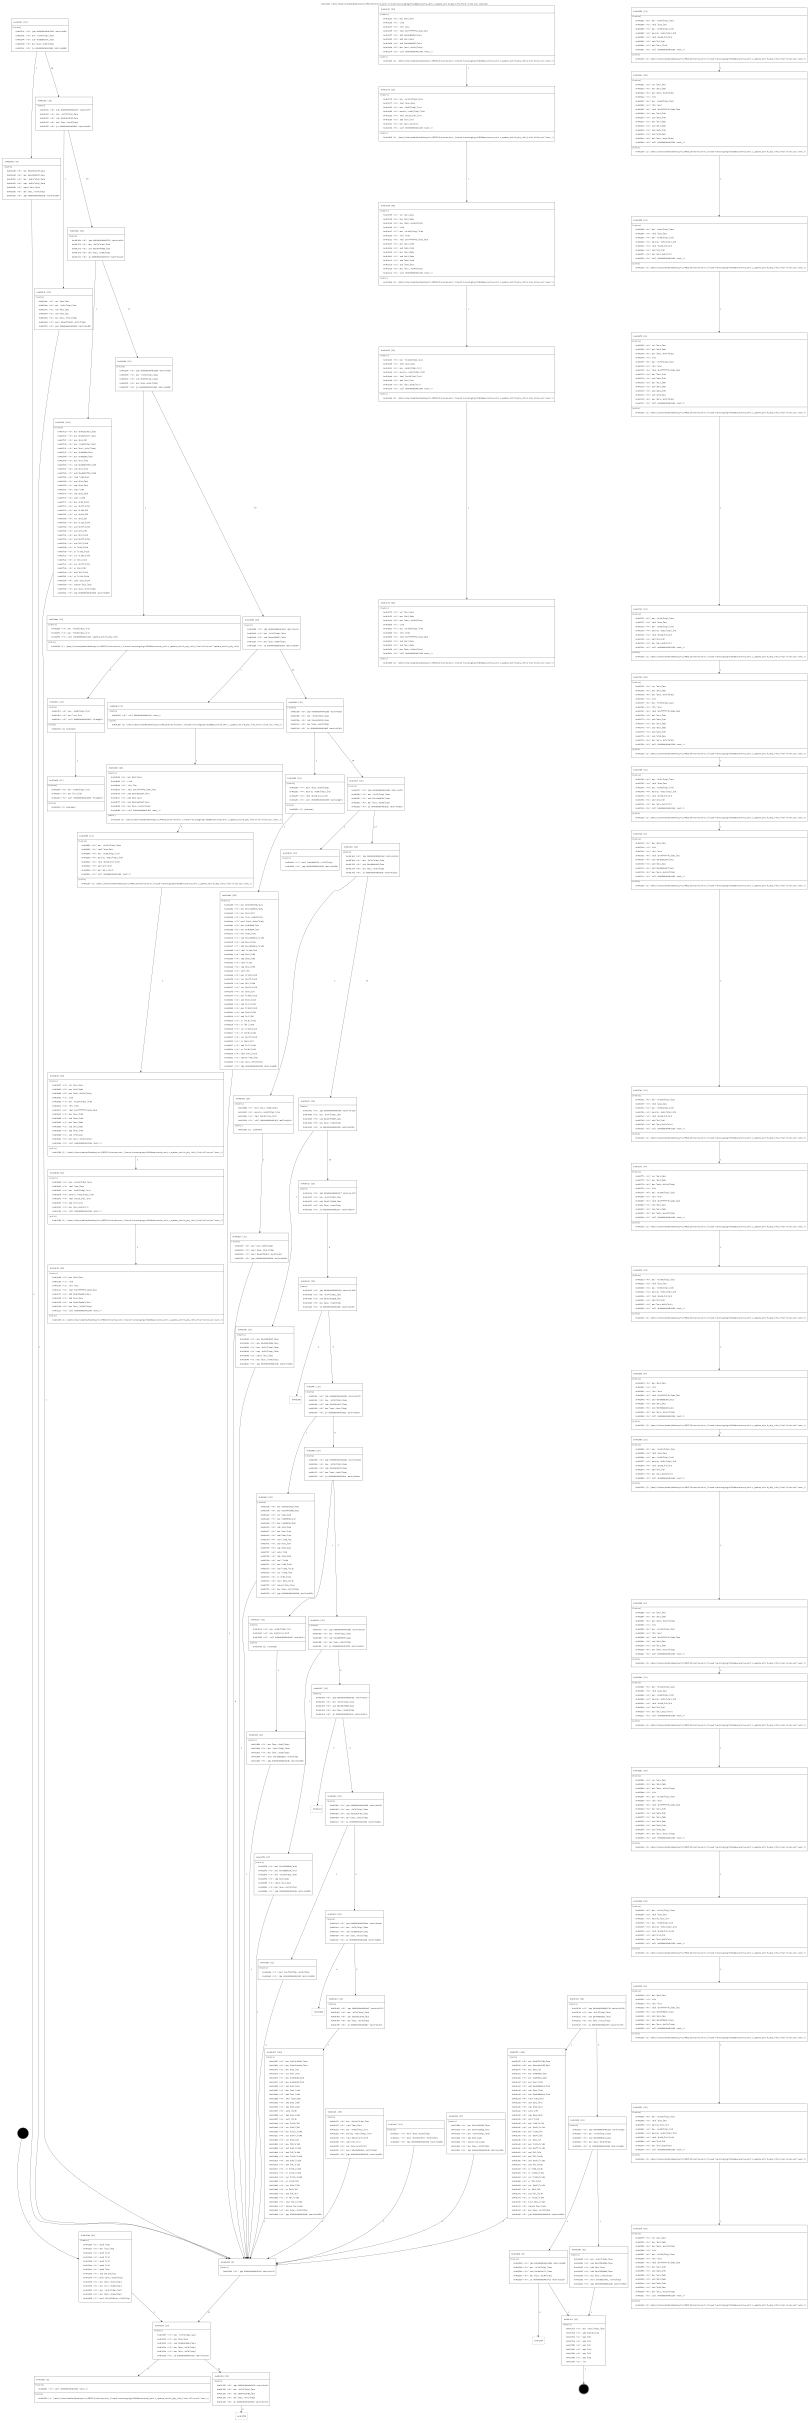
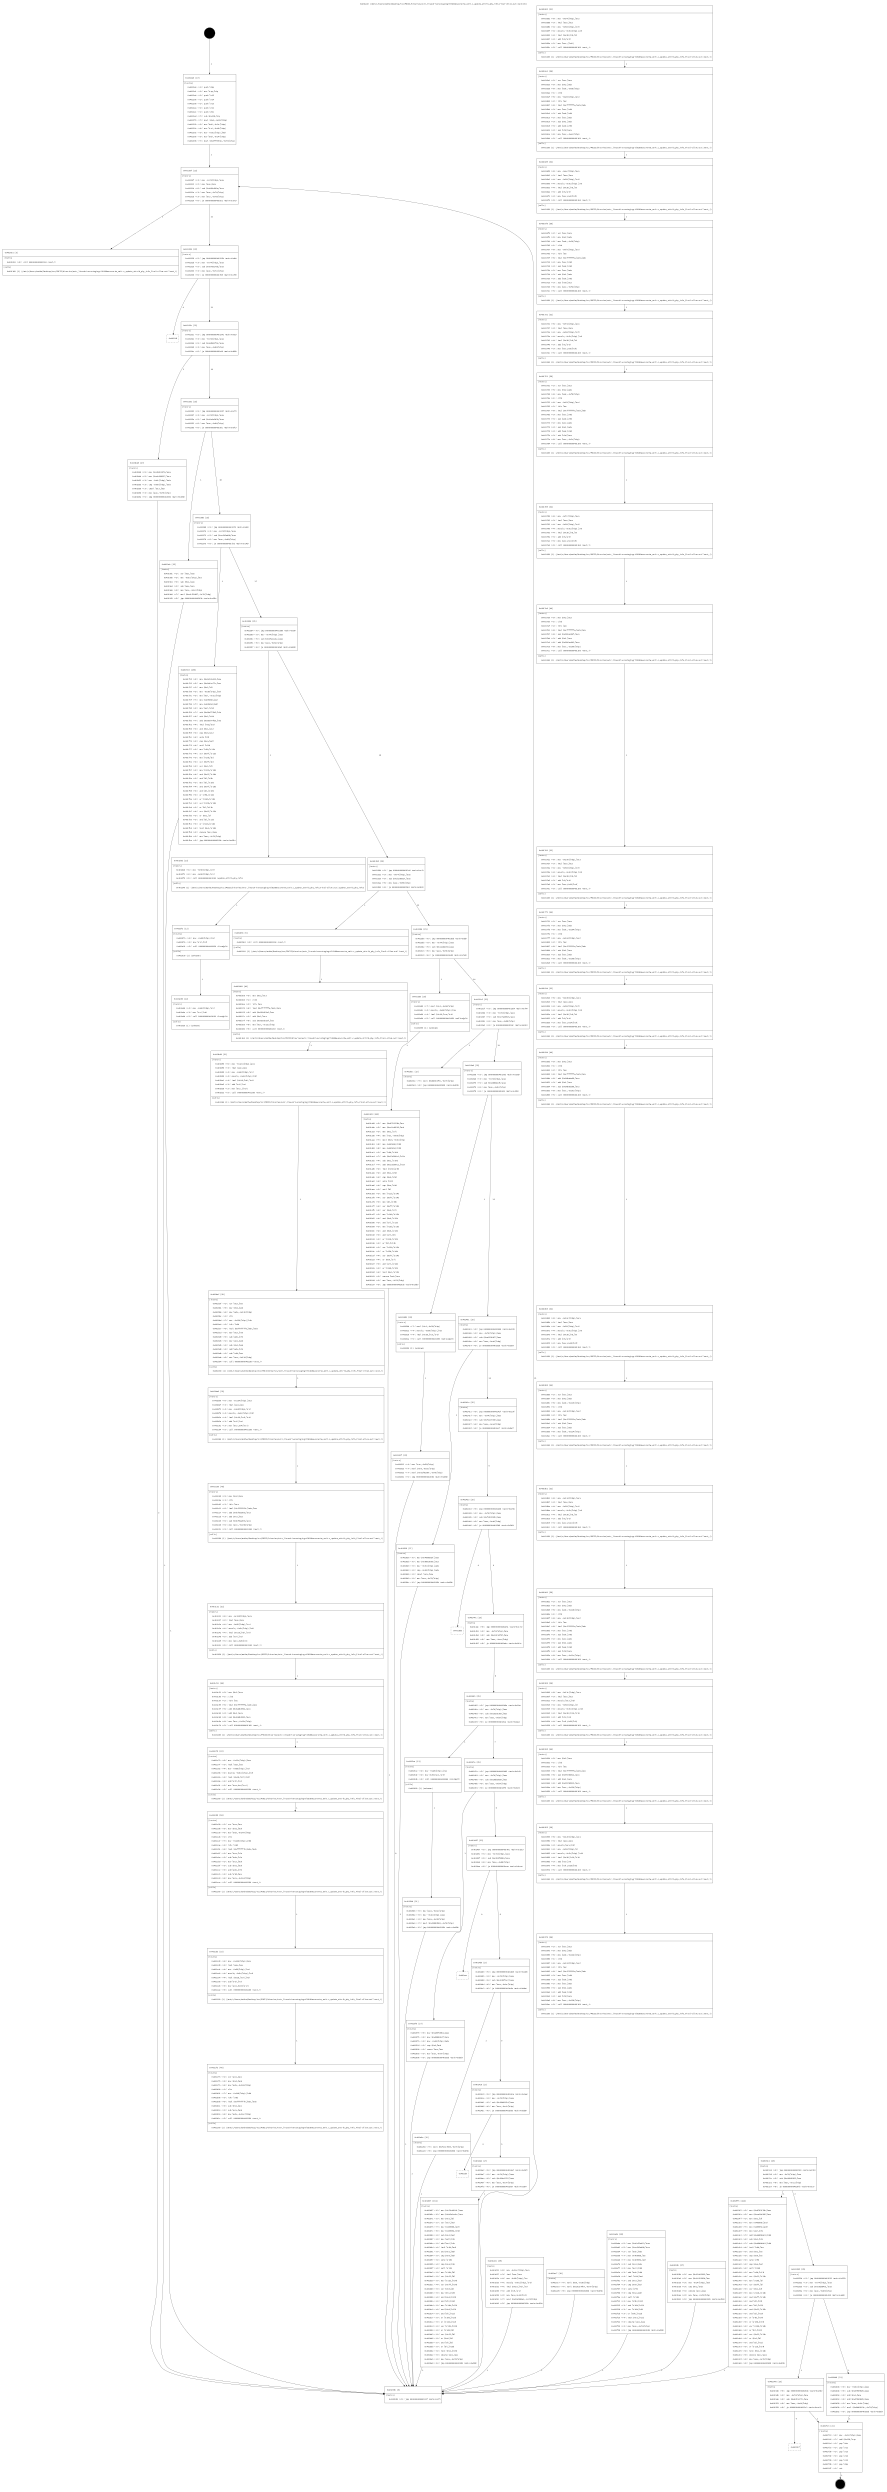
none -> (210, 300)
(297, 1452) -> none
none -> (296, 1631)
